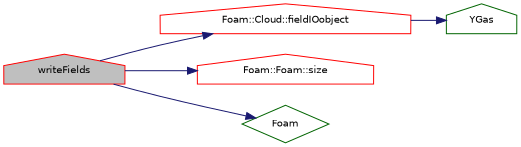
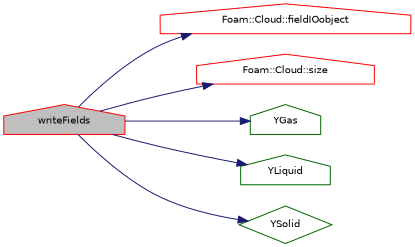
(424, 20) -> (182, 121)
(285, 71) -> (285, 71)
(285, 124) -> (285, 225)
none -> (285, 171)
